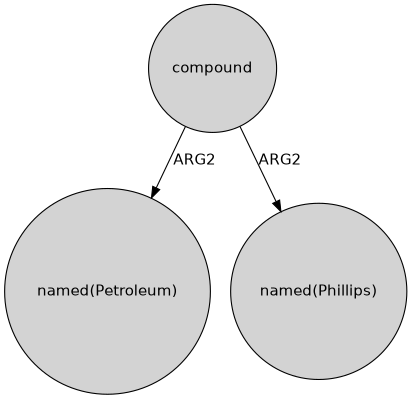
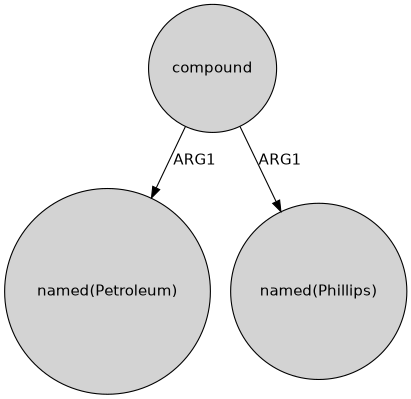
(195, 160) -> (195, 160)
(280, 160) -> (280, 160)
